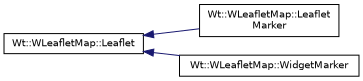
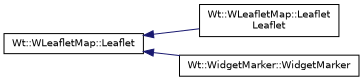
(269, 21) -> (269, 21)
(269, 66) -> (269, 66)
